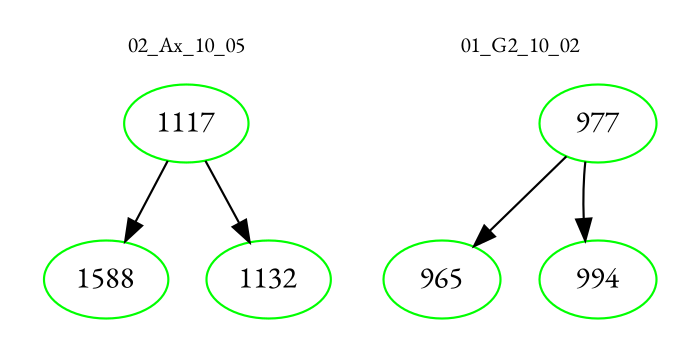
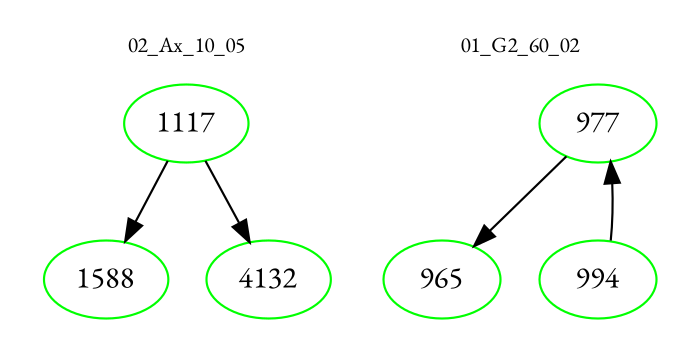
(520, 47) -> (520, 47)
(584, 190) -> (612, 212)
(269, 280) -> (269, 280)
